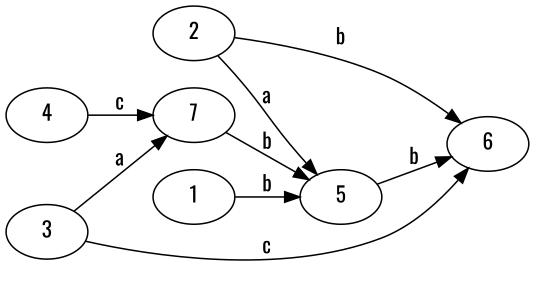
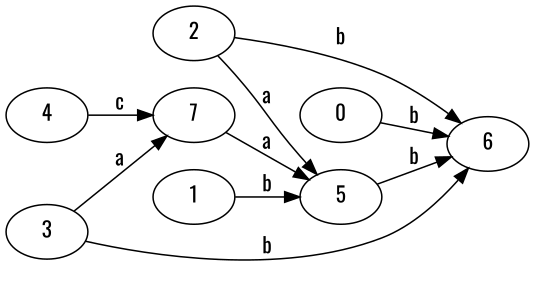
none -> (341, 115)
(267, 143) -> (267, 143)
(267, 248) -> (267, 248)
